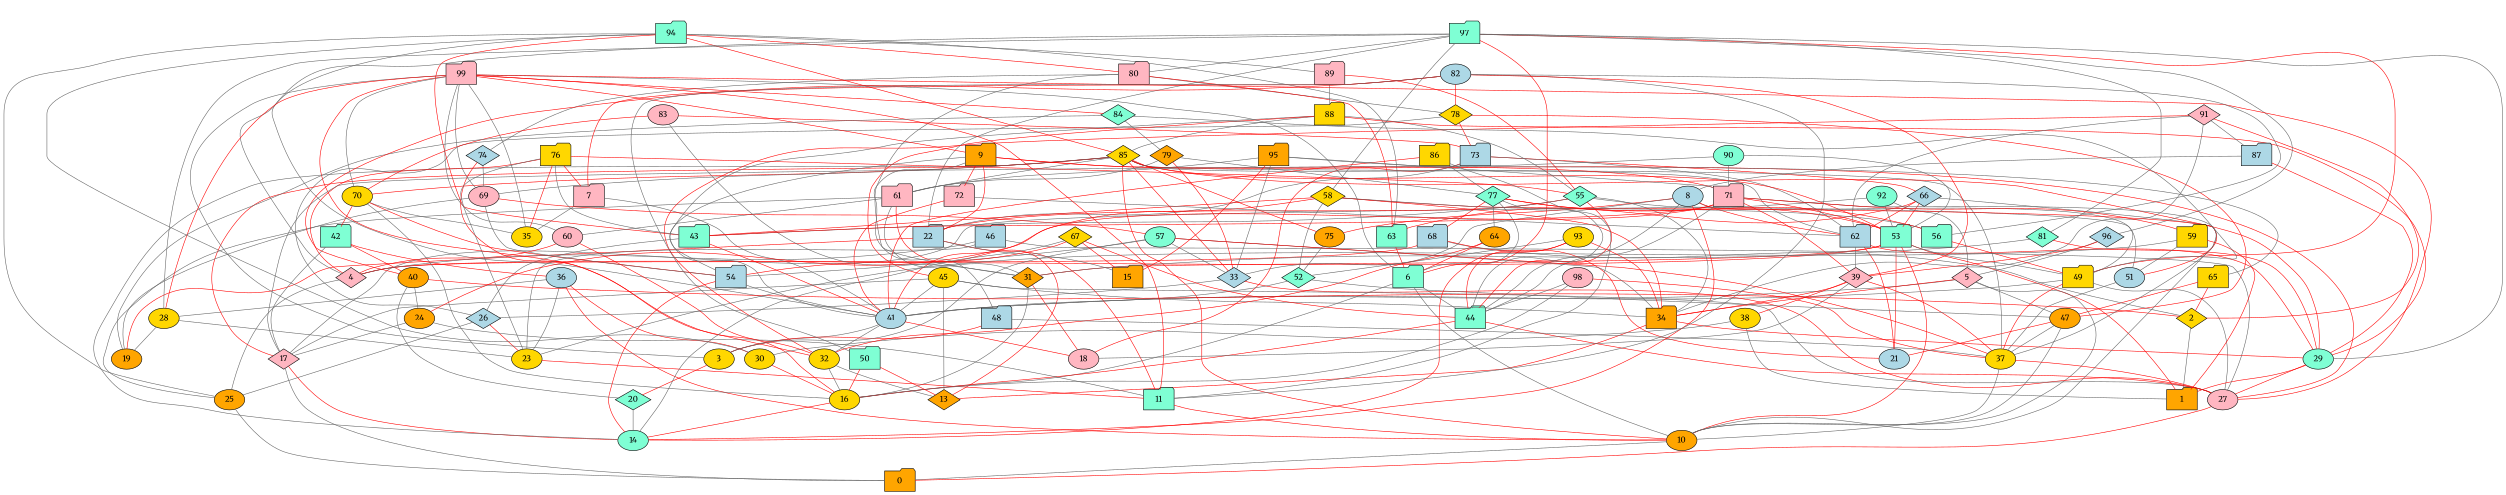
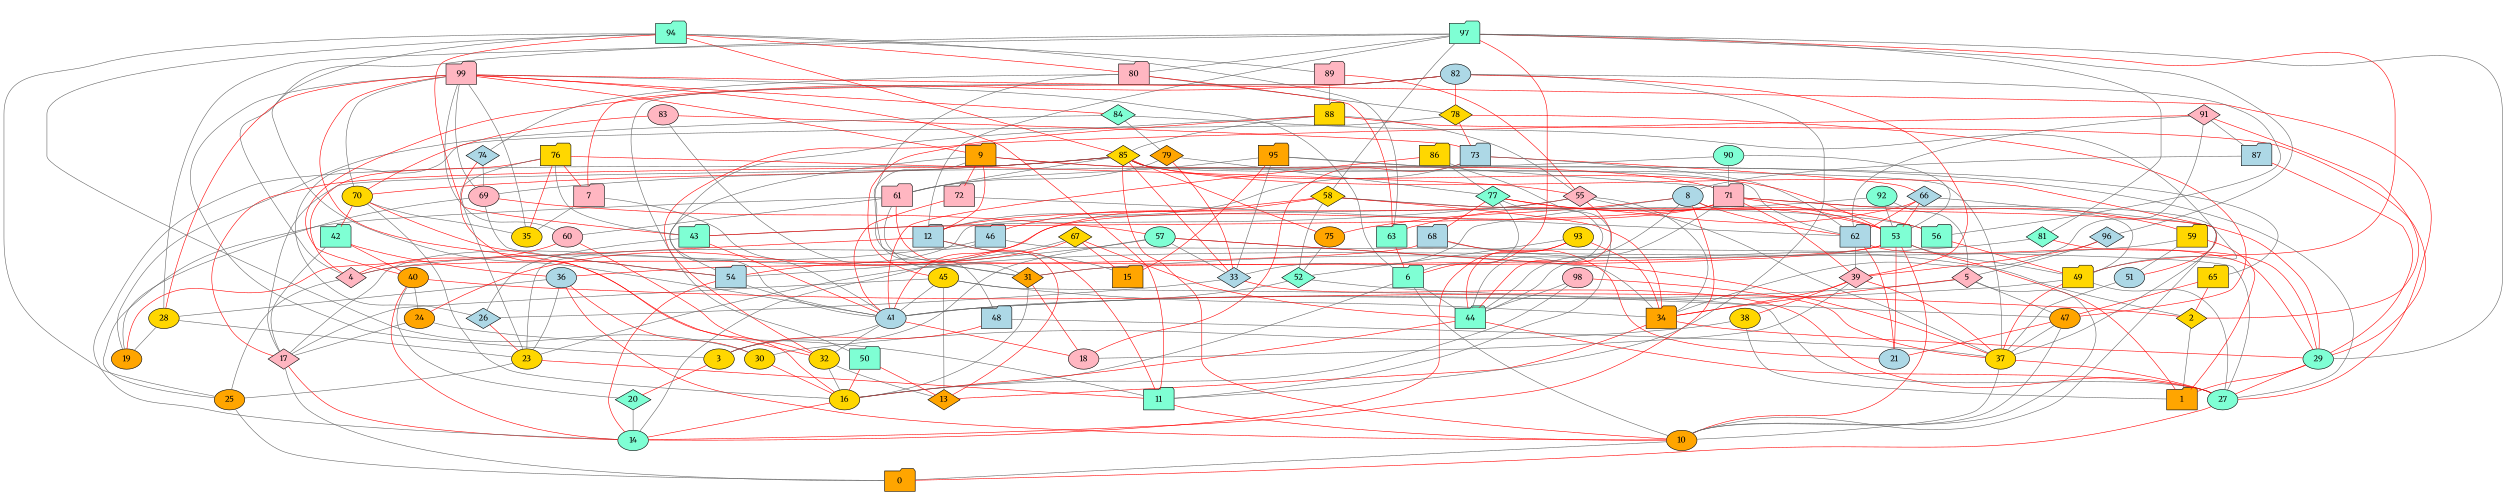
(1971, 179) -> (1971, 179)
(1580, 196) -> (1580, 196)
(1883, 210) -> (1792, 269)
(951, 220) -> (1159, 211)
(928, 237) -> (928, 237)
(1495, 237) -> none
(889, 262) -> (997, 264)
(358, 359) -> (379, 385)
(2223, 400) -> (2223, 400)
none -> (465, 406)
